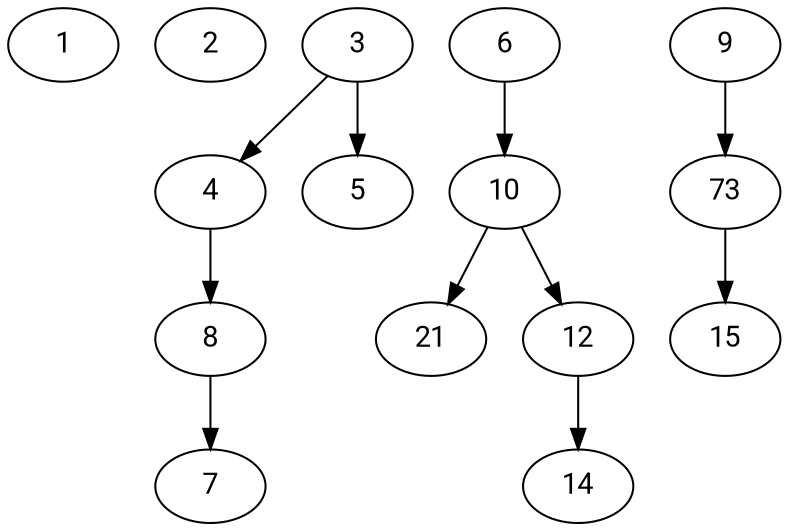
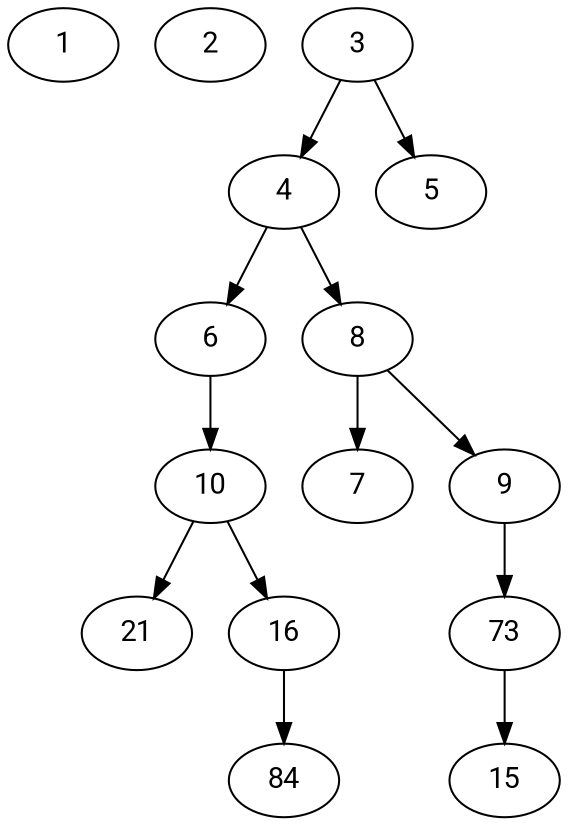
none -> (252, 256)
(578, 339) -> (284, 633)
none -> (424, 405)
(578, 486) -> (284, 780)
